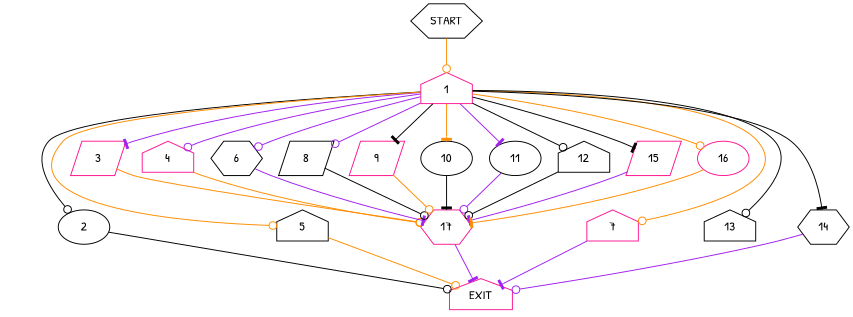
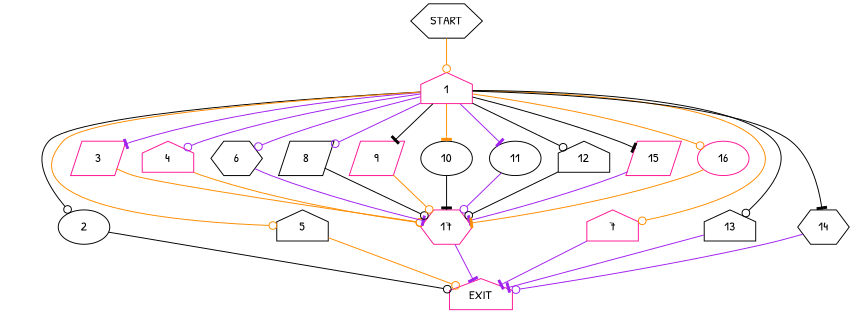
none -> (607, 261)
